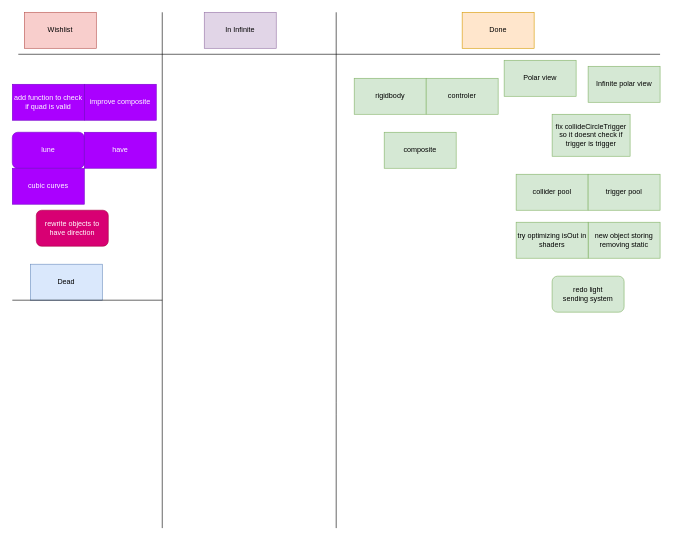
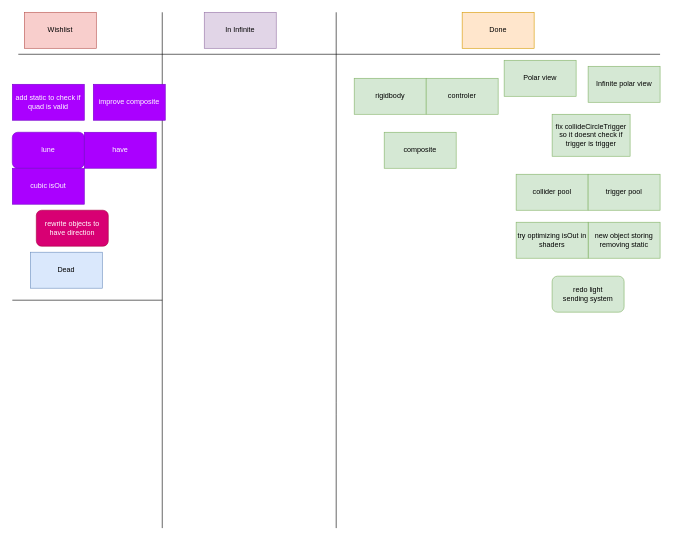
(48, 102) -> (48, 102)
(120, 102) -> (129, 102)
(48, 186) -> (48, 186)
(66, 282) -> (66, 270)
